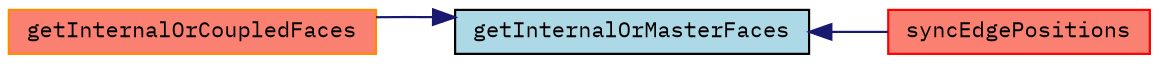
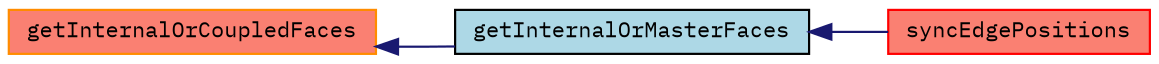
(404, 17) -> (427, 47)
